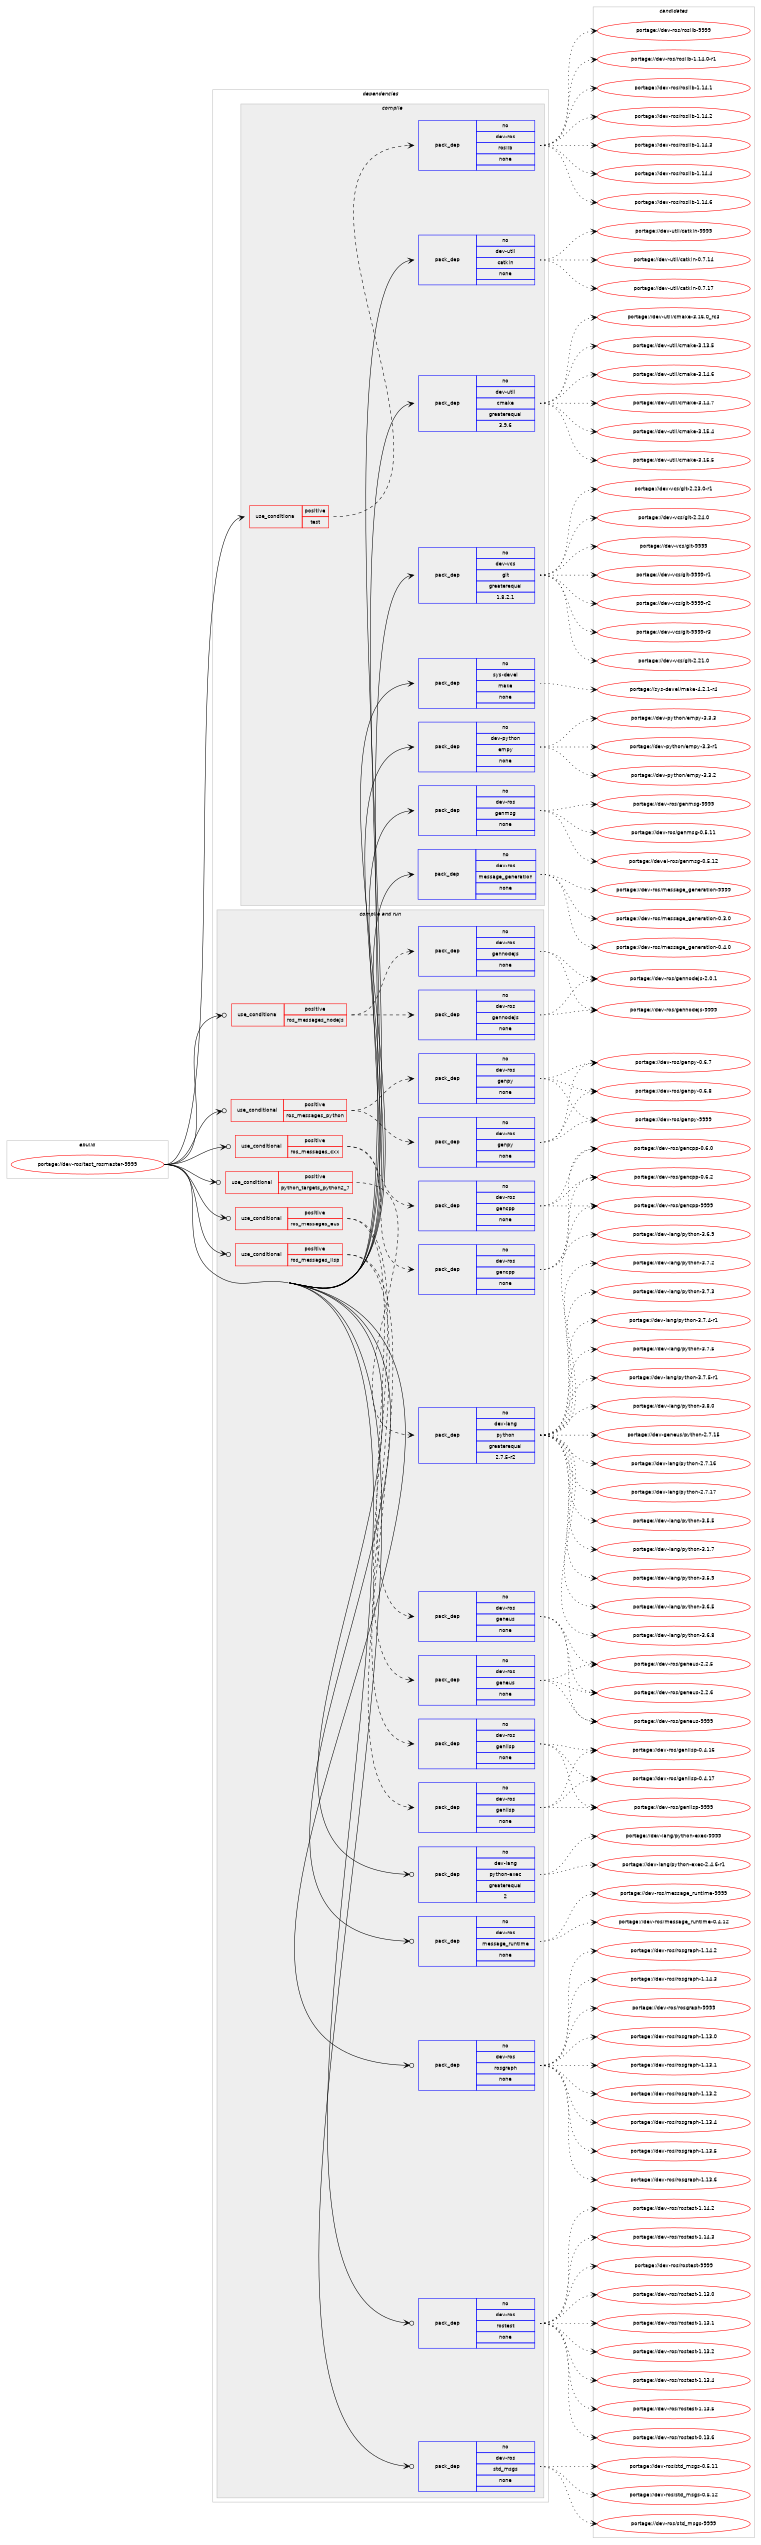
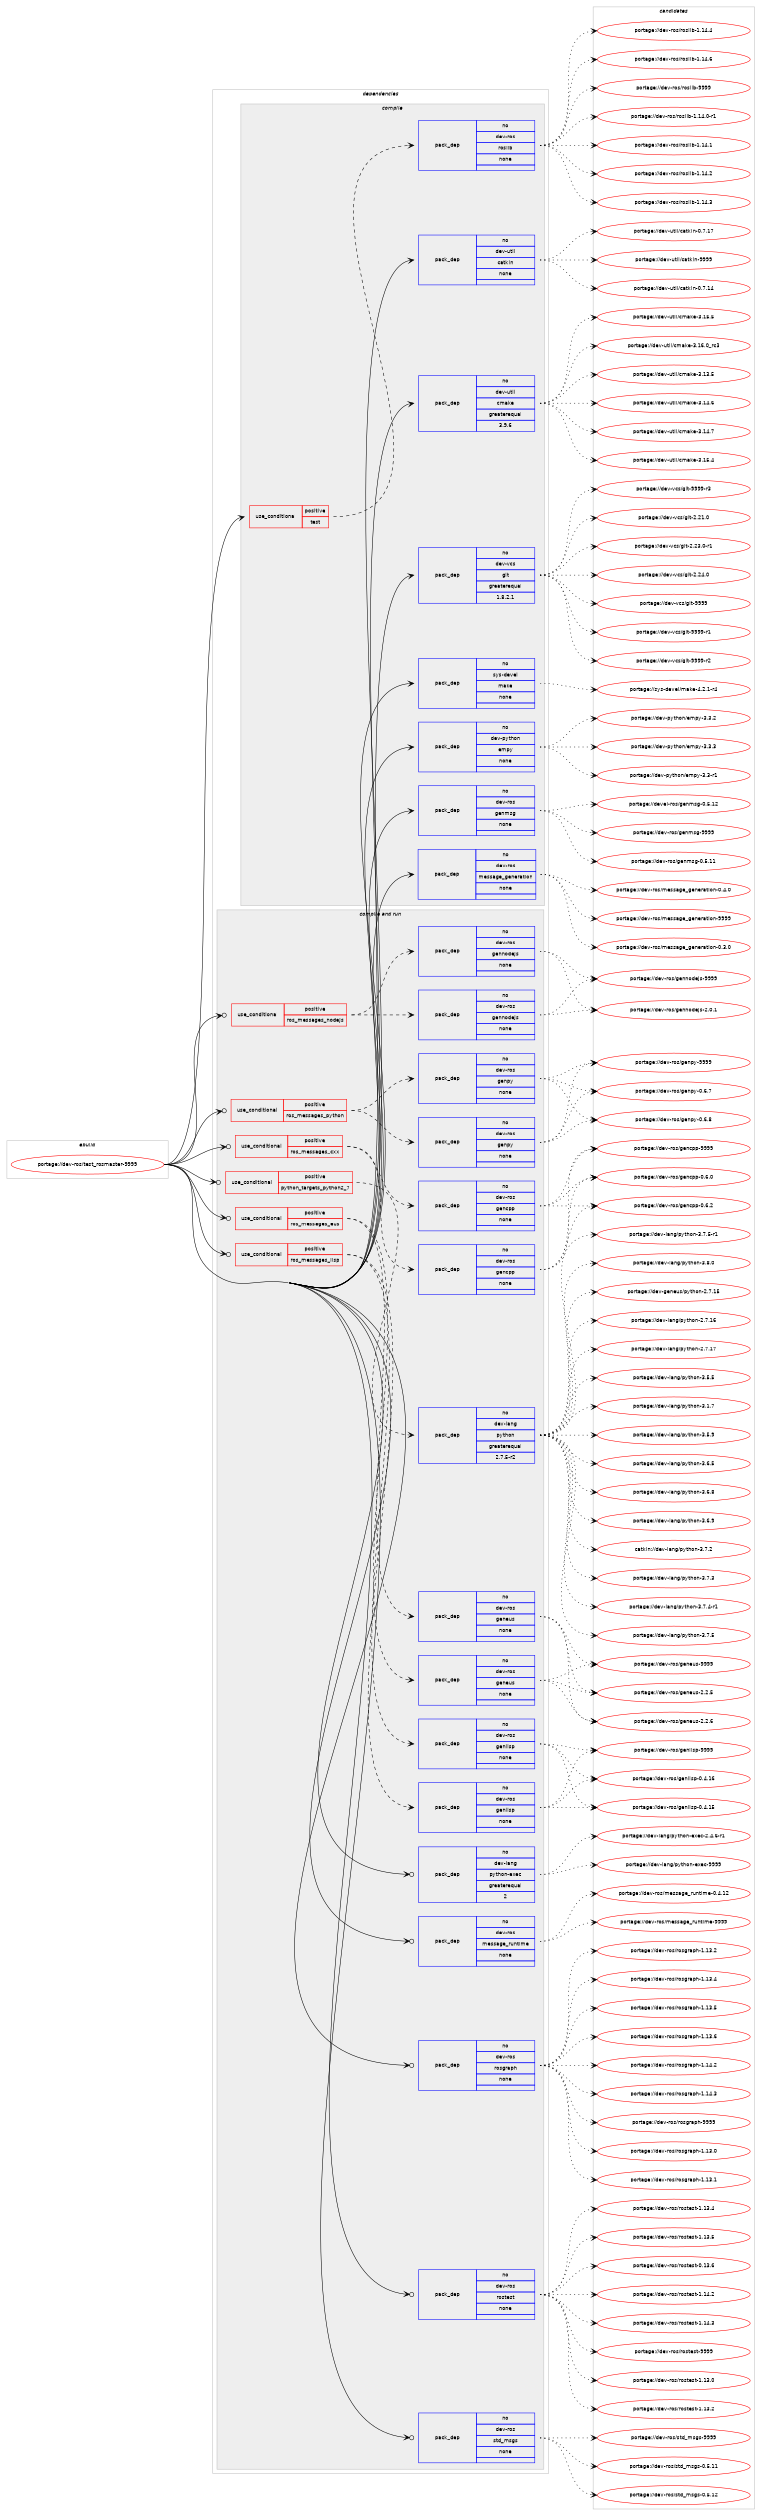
(674, 1263) -> (674, 1550)
(674, 1779) -> (674, 1808)
(674, 2323) -> none
